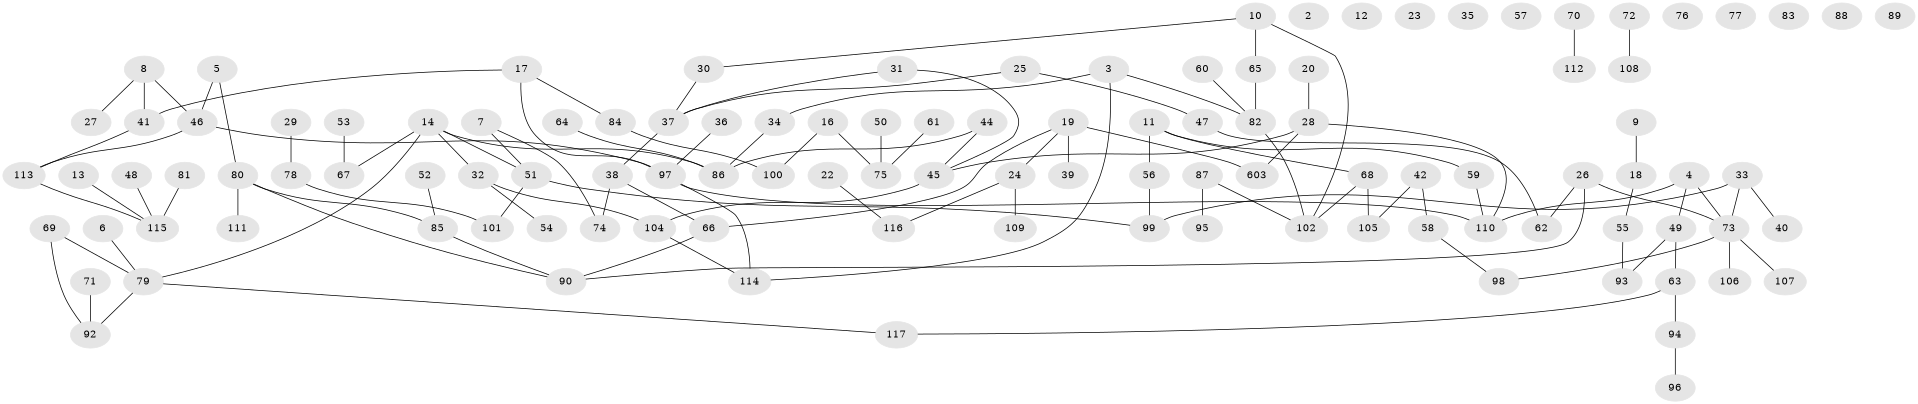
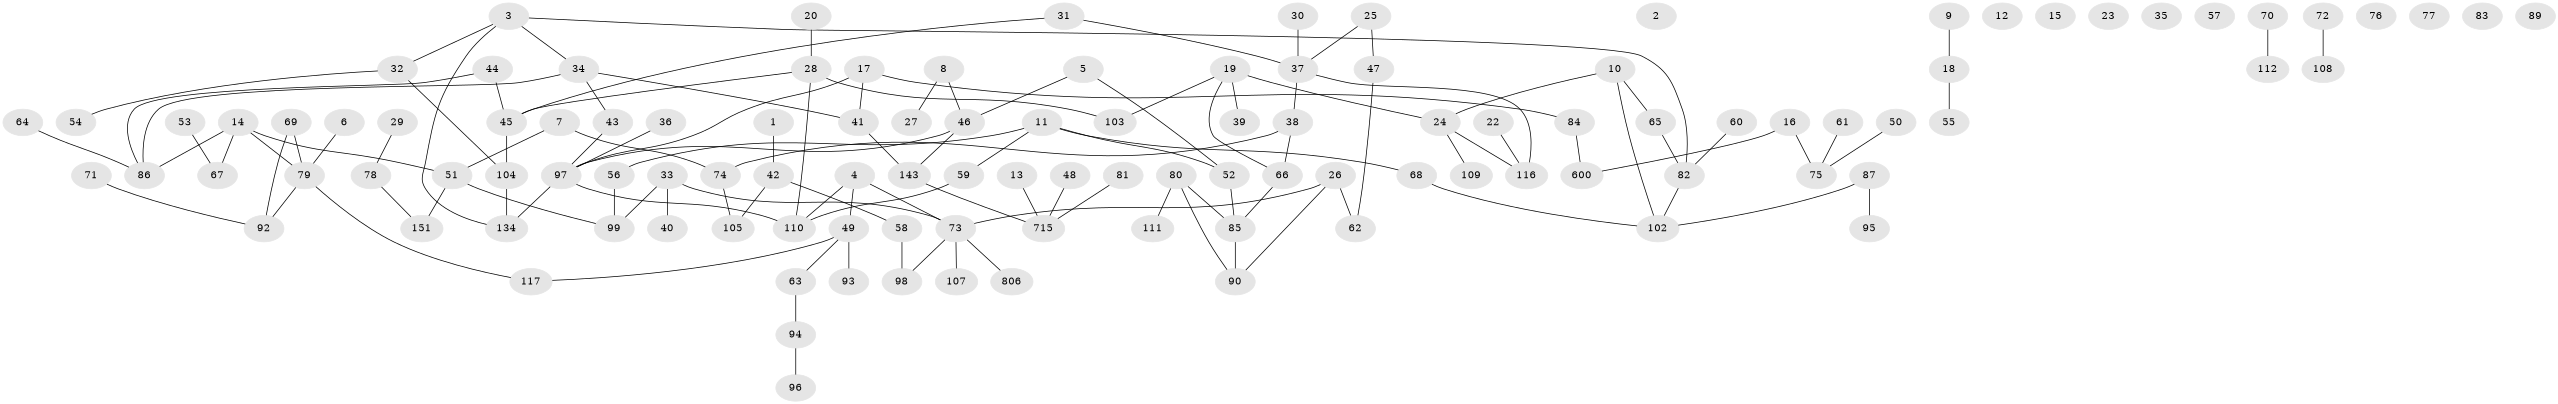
(1842, 16) -> none
none -> (2055, 16)
(980, 43) -> (1525, 91)
none -> (1447, 89)
(144, 96) -> (719, 94)
(228, 122) -> (1159, 120)
none -> (613, 122)
none -> (774, 122)
none -> (1138, 146)
(453, 149) -> (453, 43)
(24, 176) -> (909, 176)
(773, 176) -> (1582, 176)
(1257, 176) -> (1115, 122)
(1368, 202) -> (727, 202)
(158, 229) -> (1044, 229)
(492, 229) -> (422, 229)
(1623, 255) -> none
(639, 258) -> (1256, 205)
(750, 282) -> (507, 229)
(1730, 282) -> (1012, 282)
(1290, 327) -> (695, 268)
